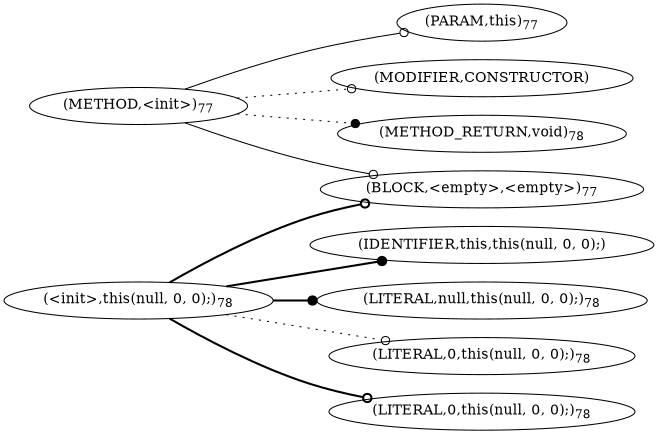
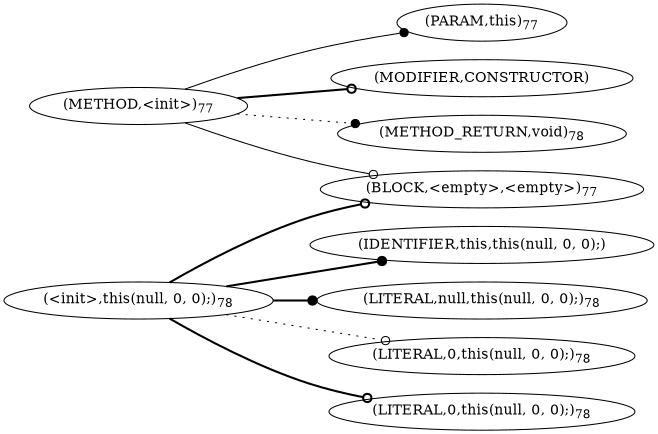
(291, 55) -> (291, 55)
(292, 94) -> (292, 94)
